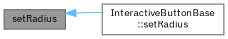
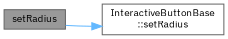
(89, 13) -> (79, 26)
